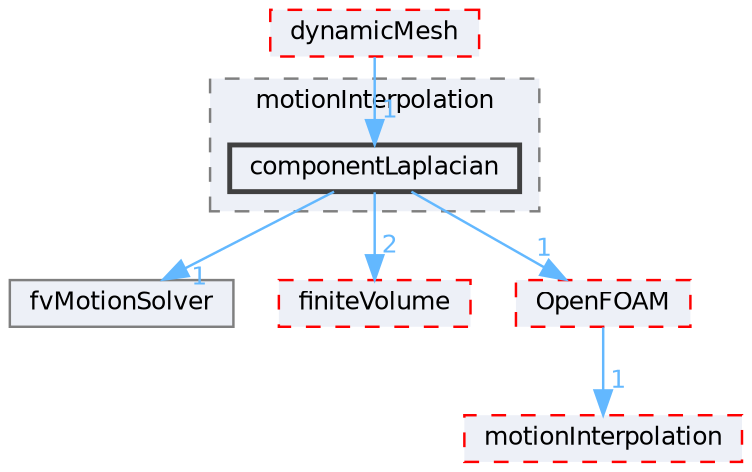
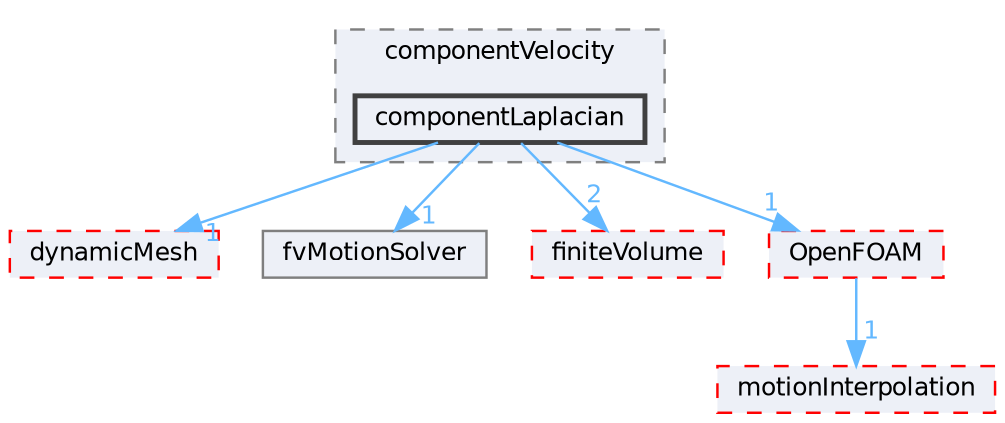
(375, 95) -> (319, 183)
(375, 102) -> (500, 53)
